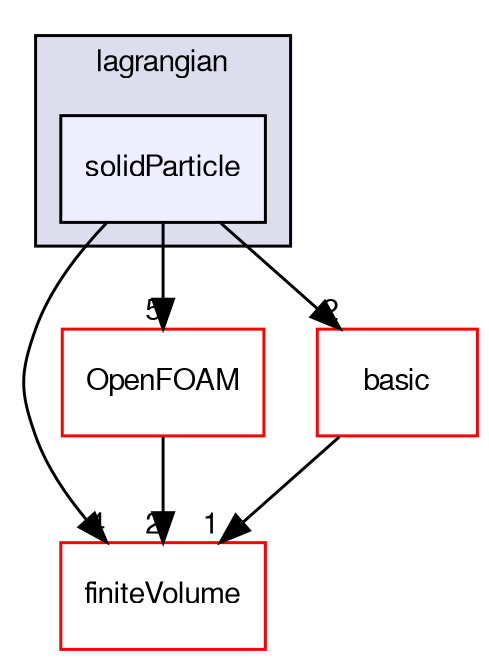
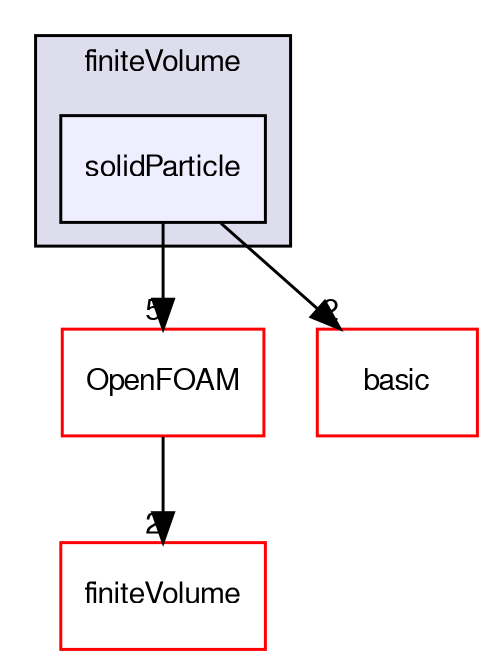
(163, 64) -> (163, 64)
(25, 368) -> none
(291, 480) -> none
